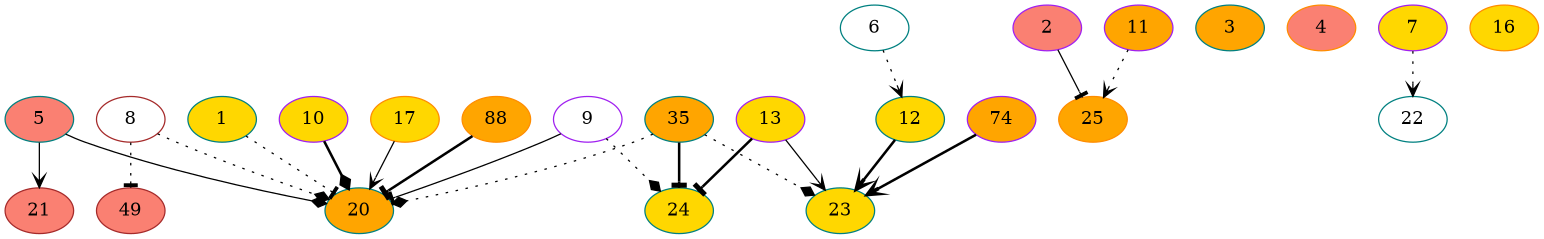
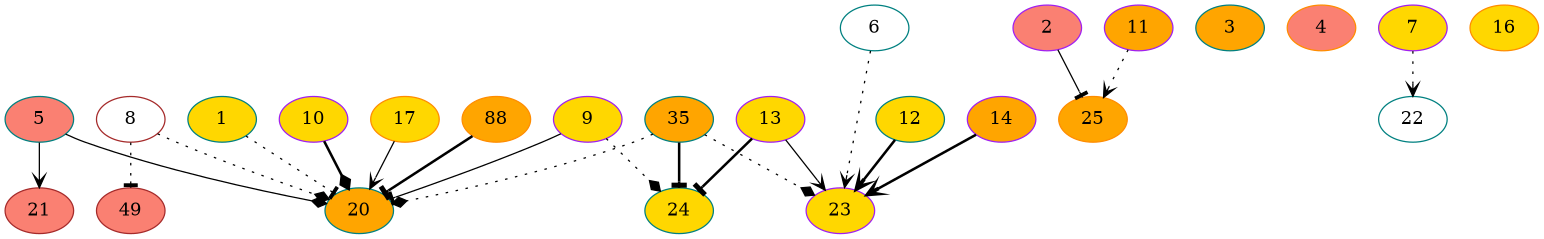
(890, 68) -> (859, 113)
(588, 119) -> (588, 119)
(1002, 119) -> (1002, 119)
(840, 211) -> (840, 211)
